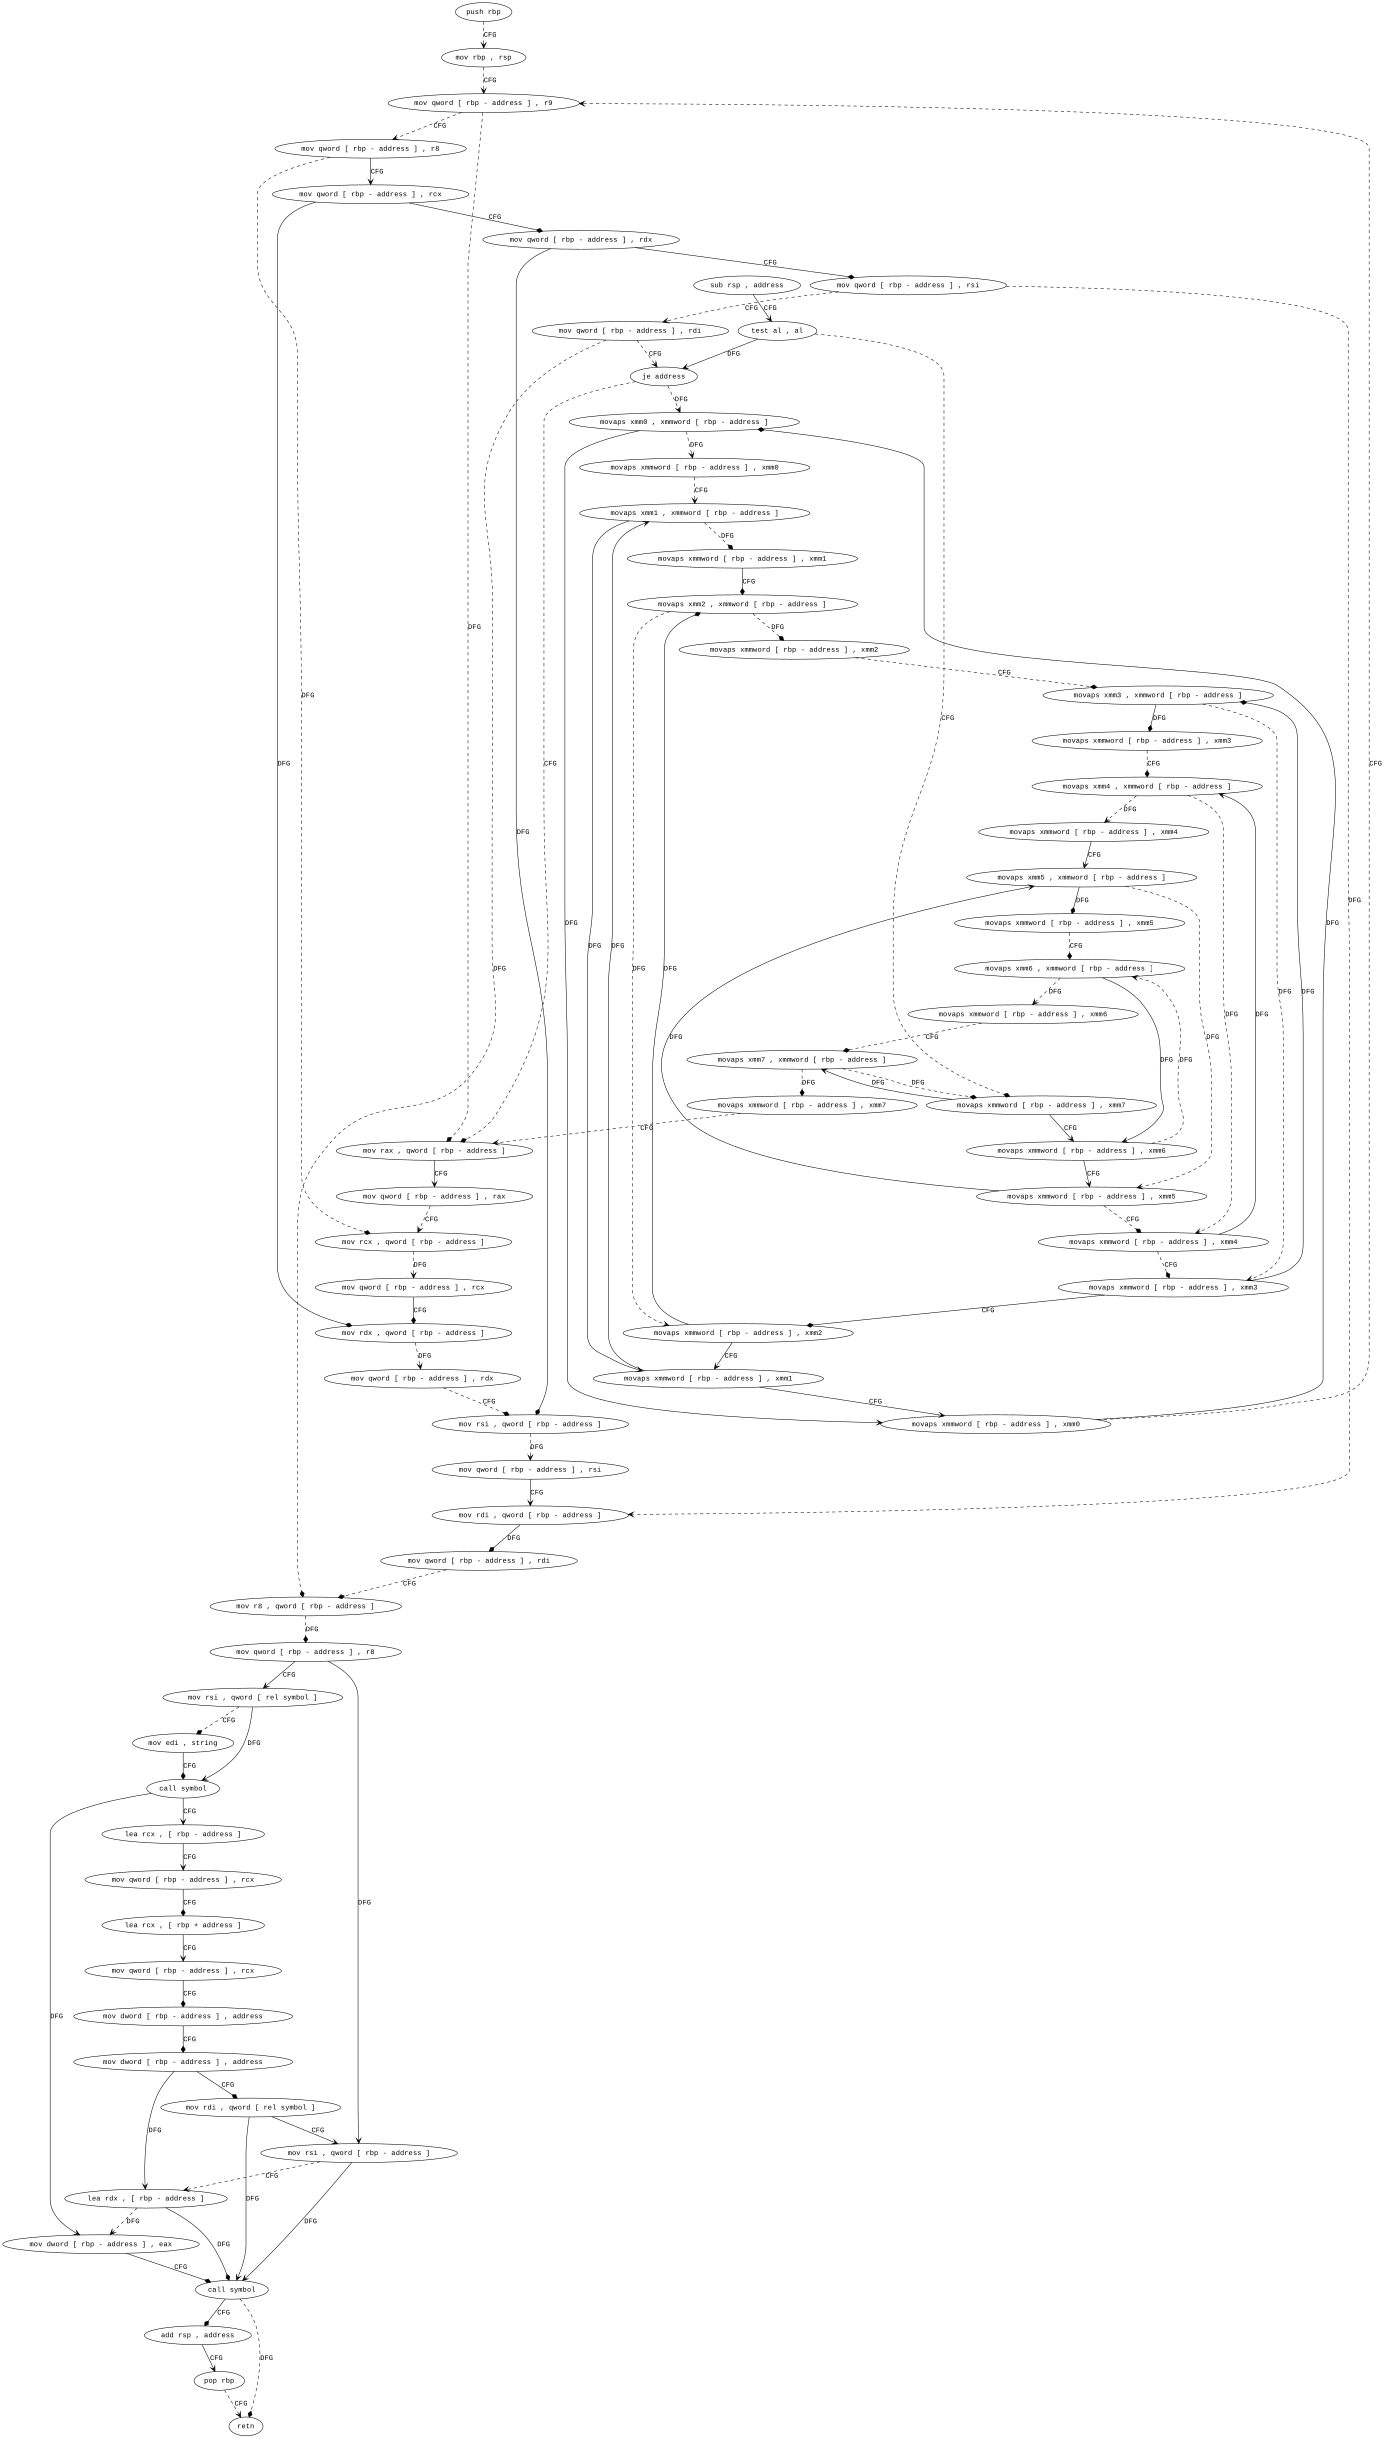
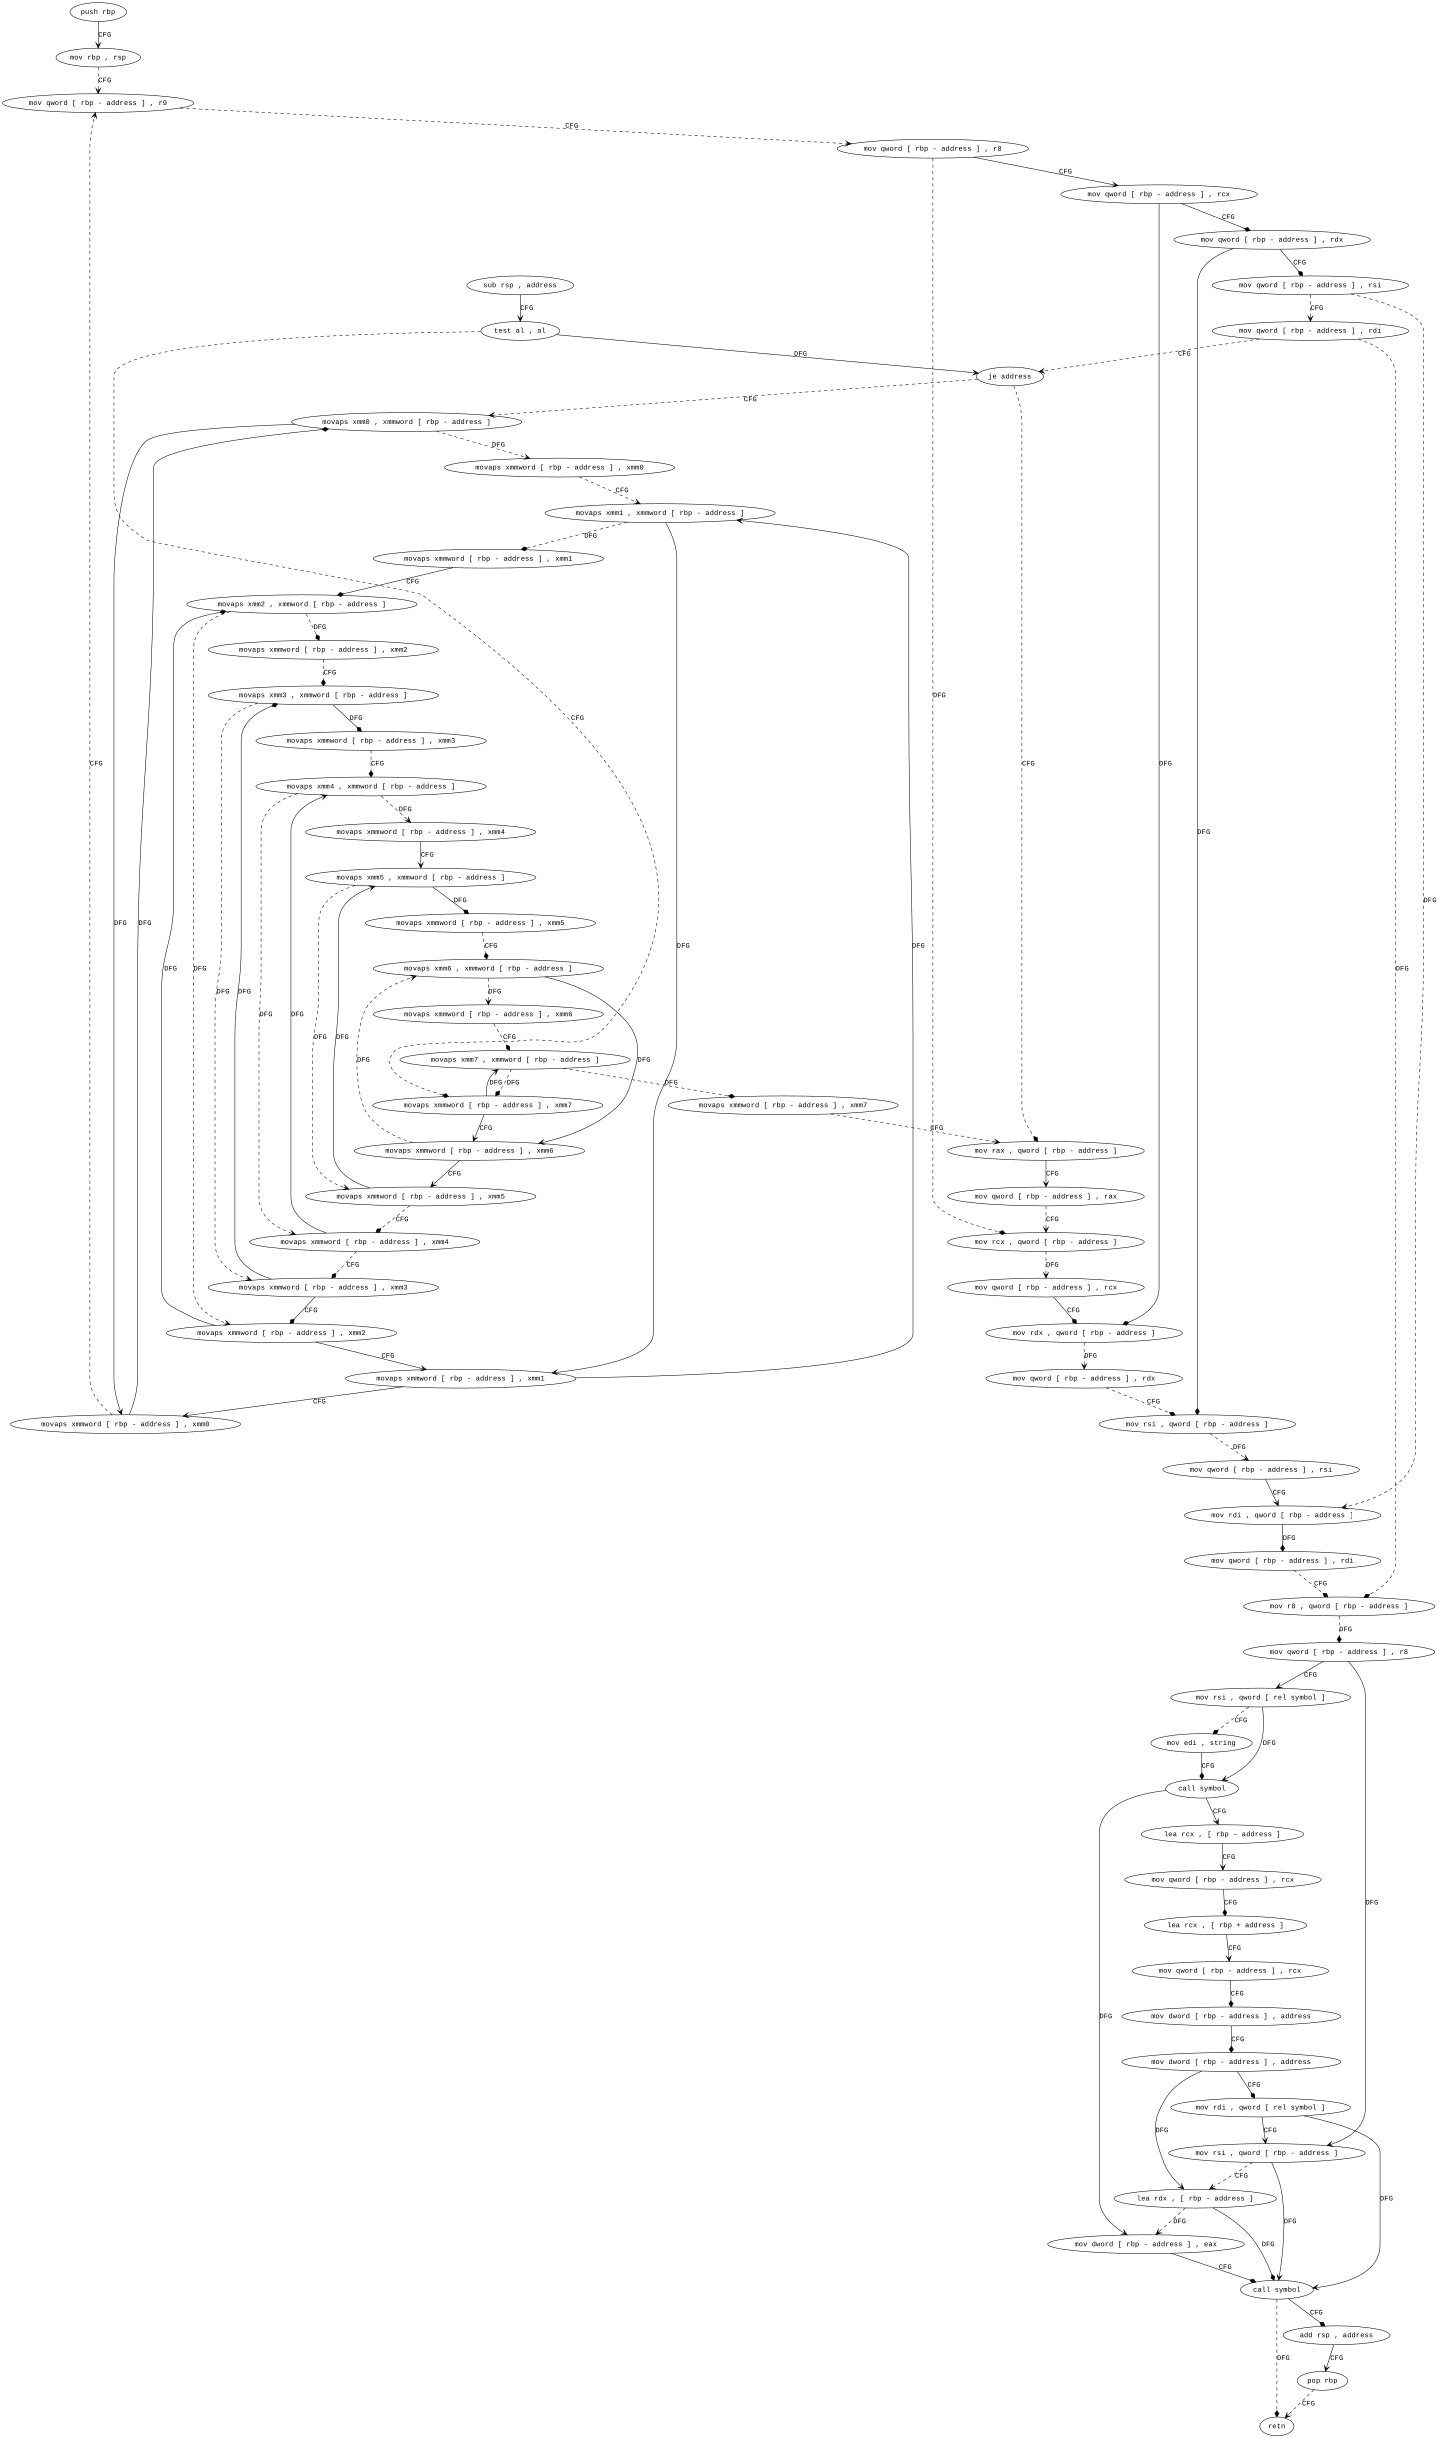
(484, 32) -> (98, 32)
(681, 399) -> (750, 399)
(468, 627) -> none
